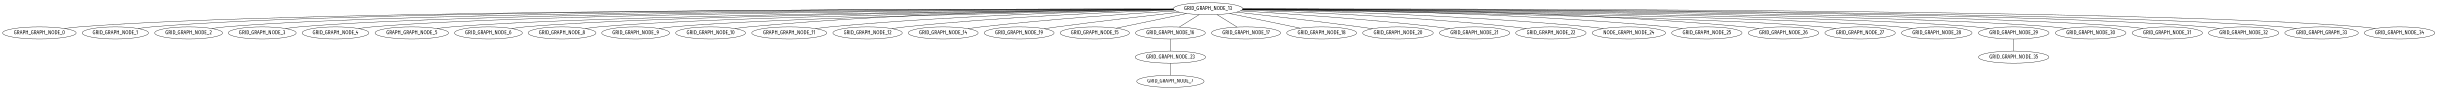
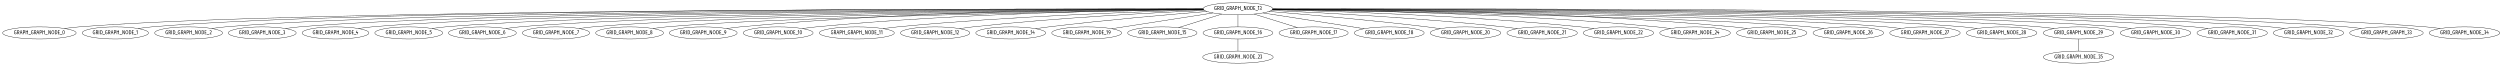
(412, 33) -> (409, 33)
(1629, 33) -> (1695, 33)
(1170, 69) -> (766, 18)
